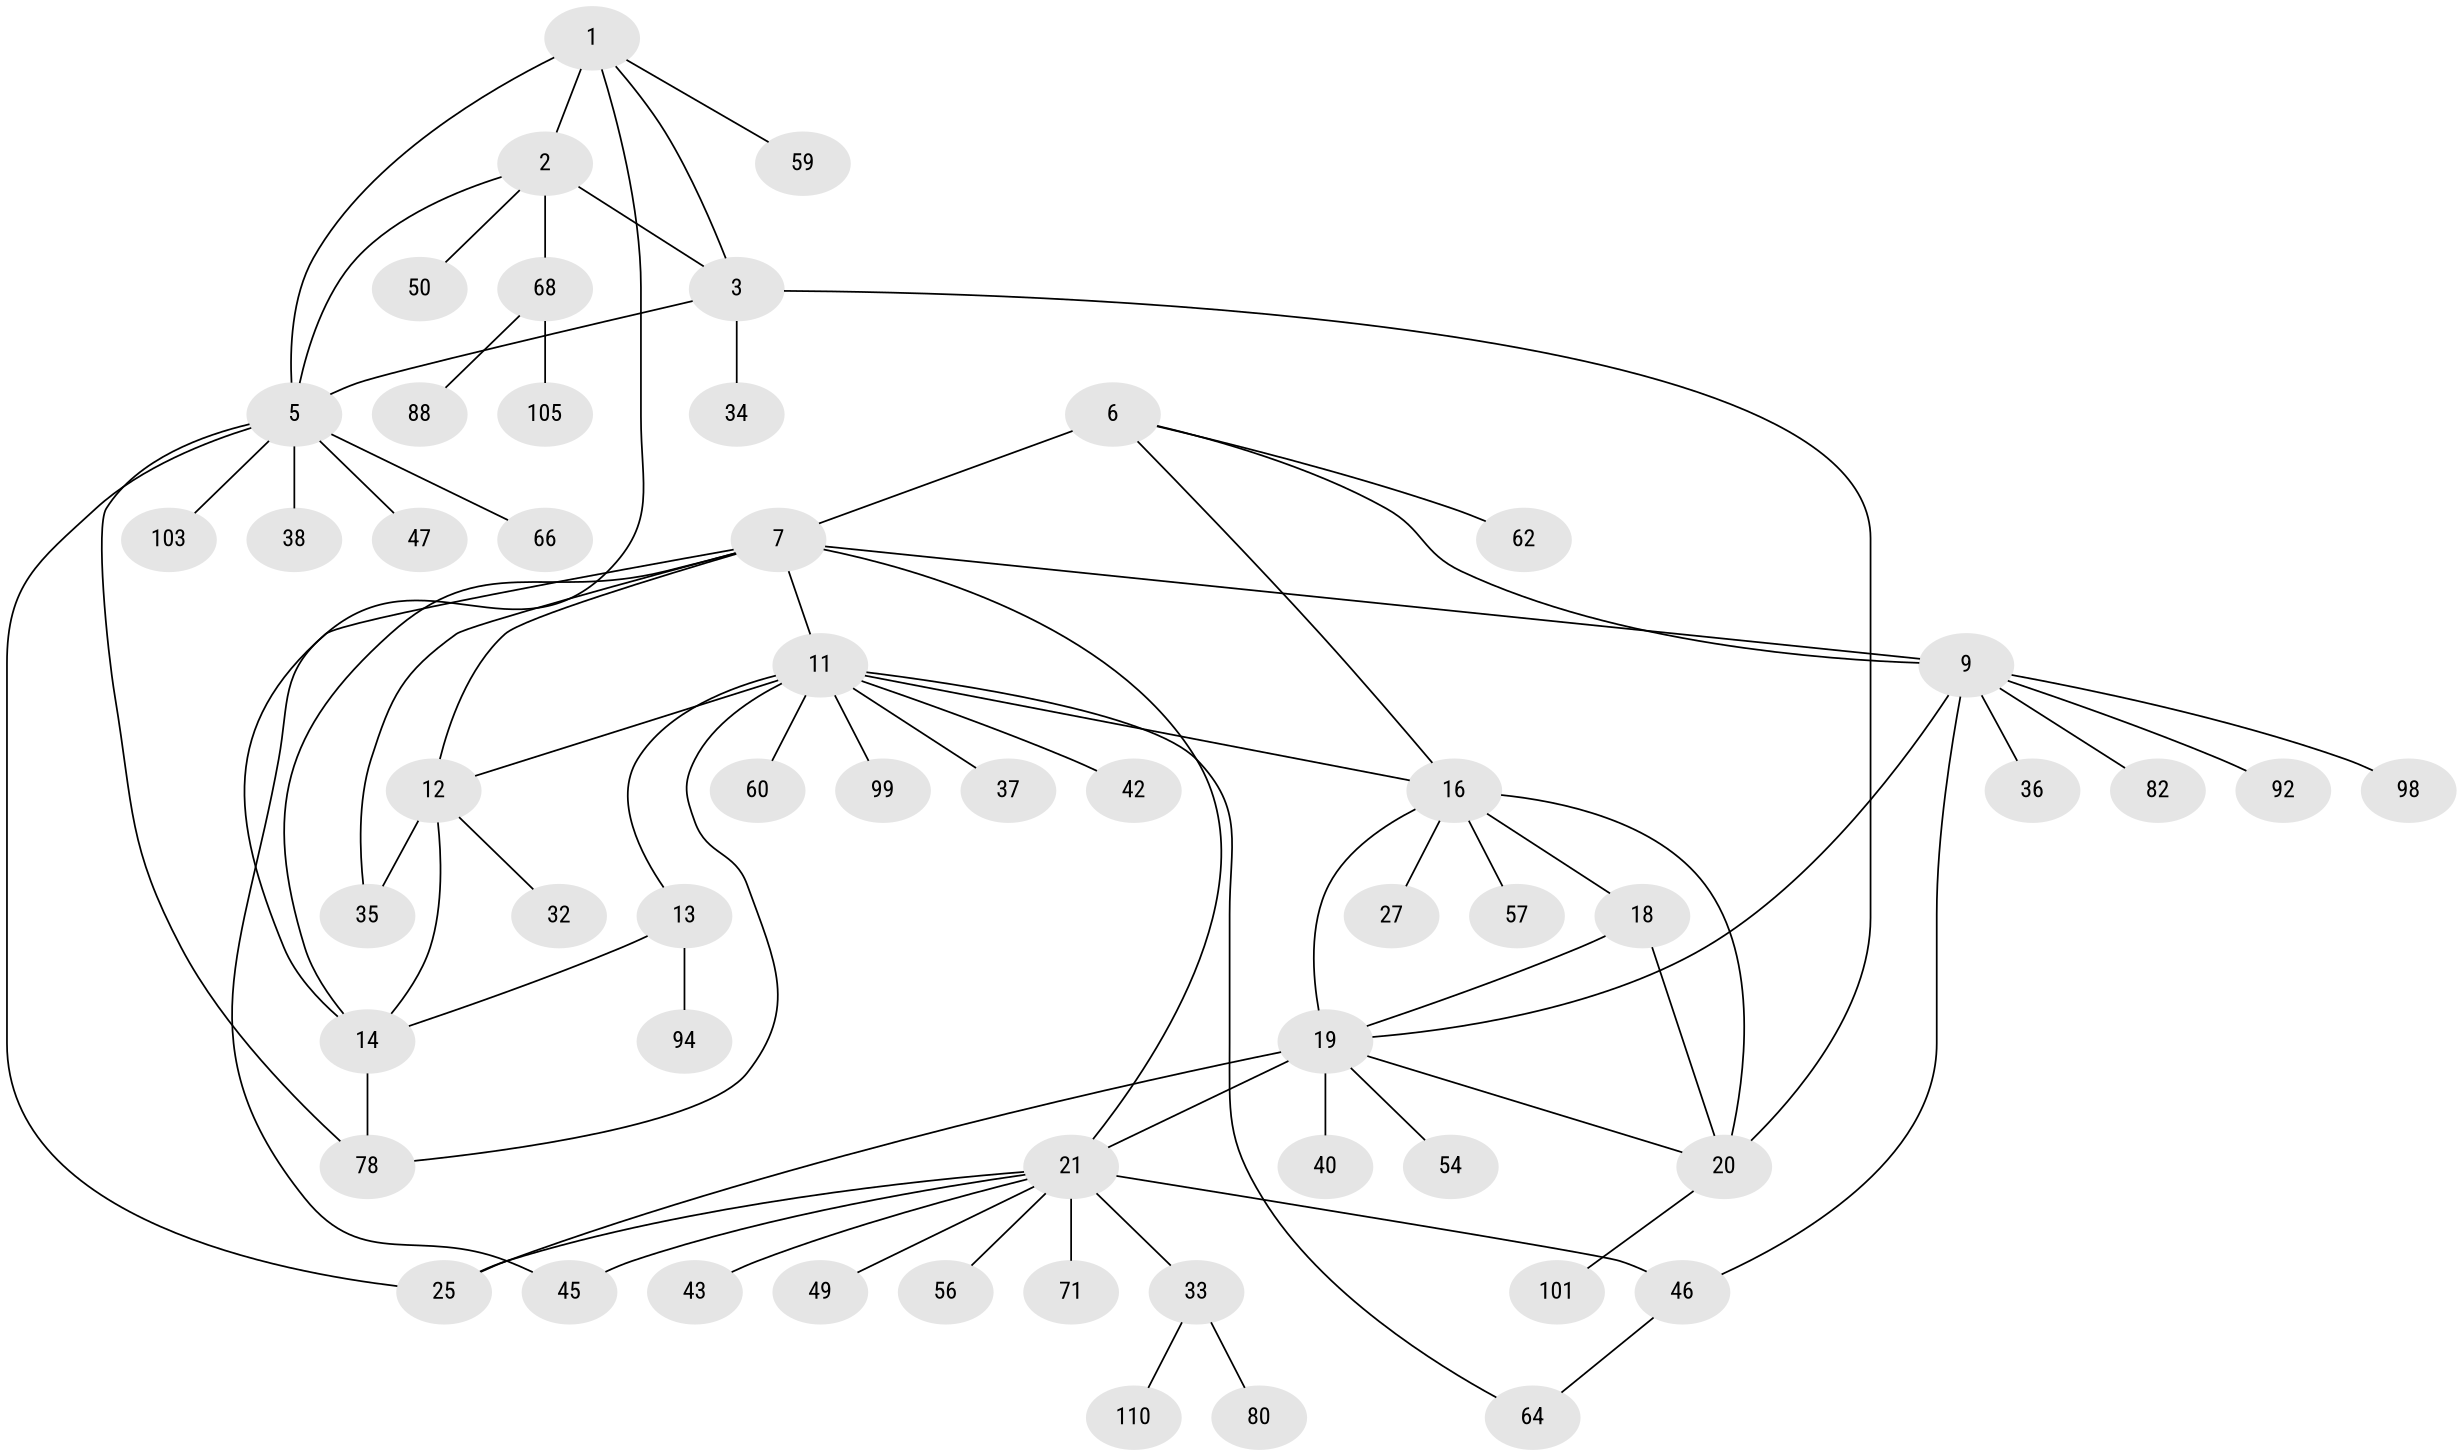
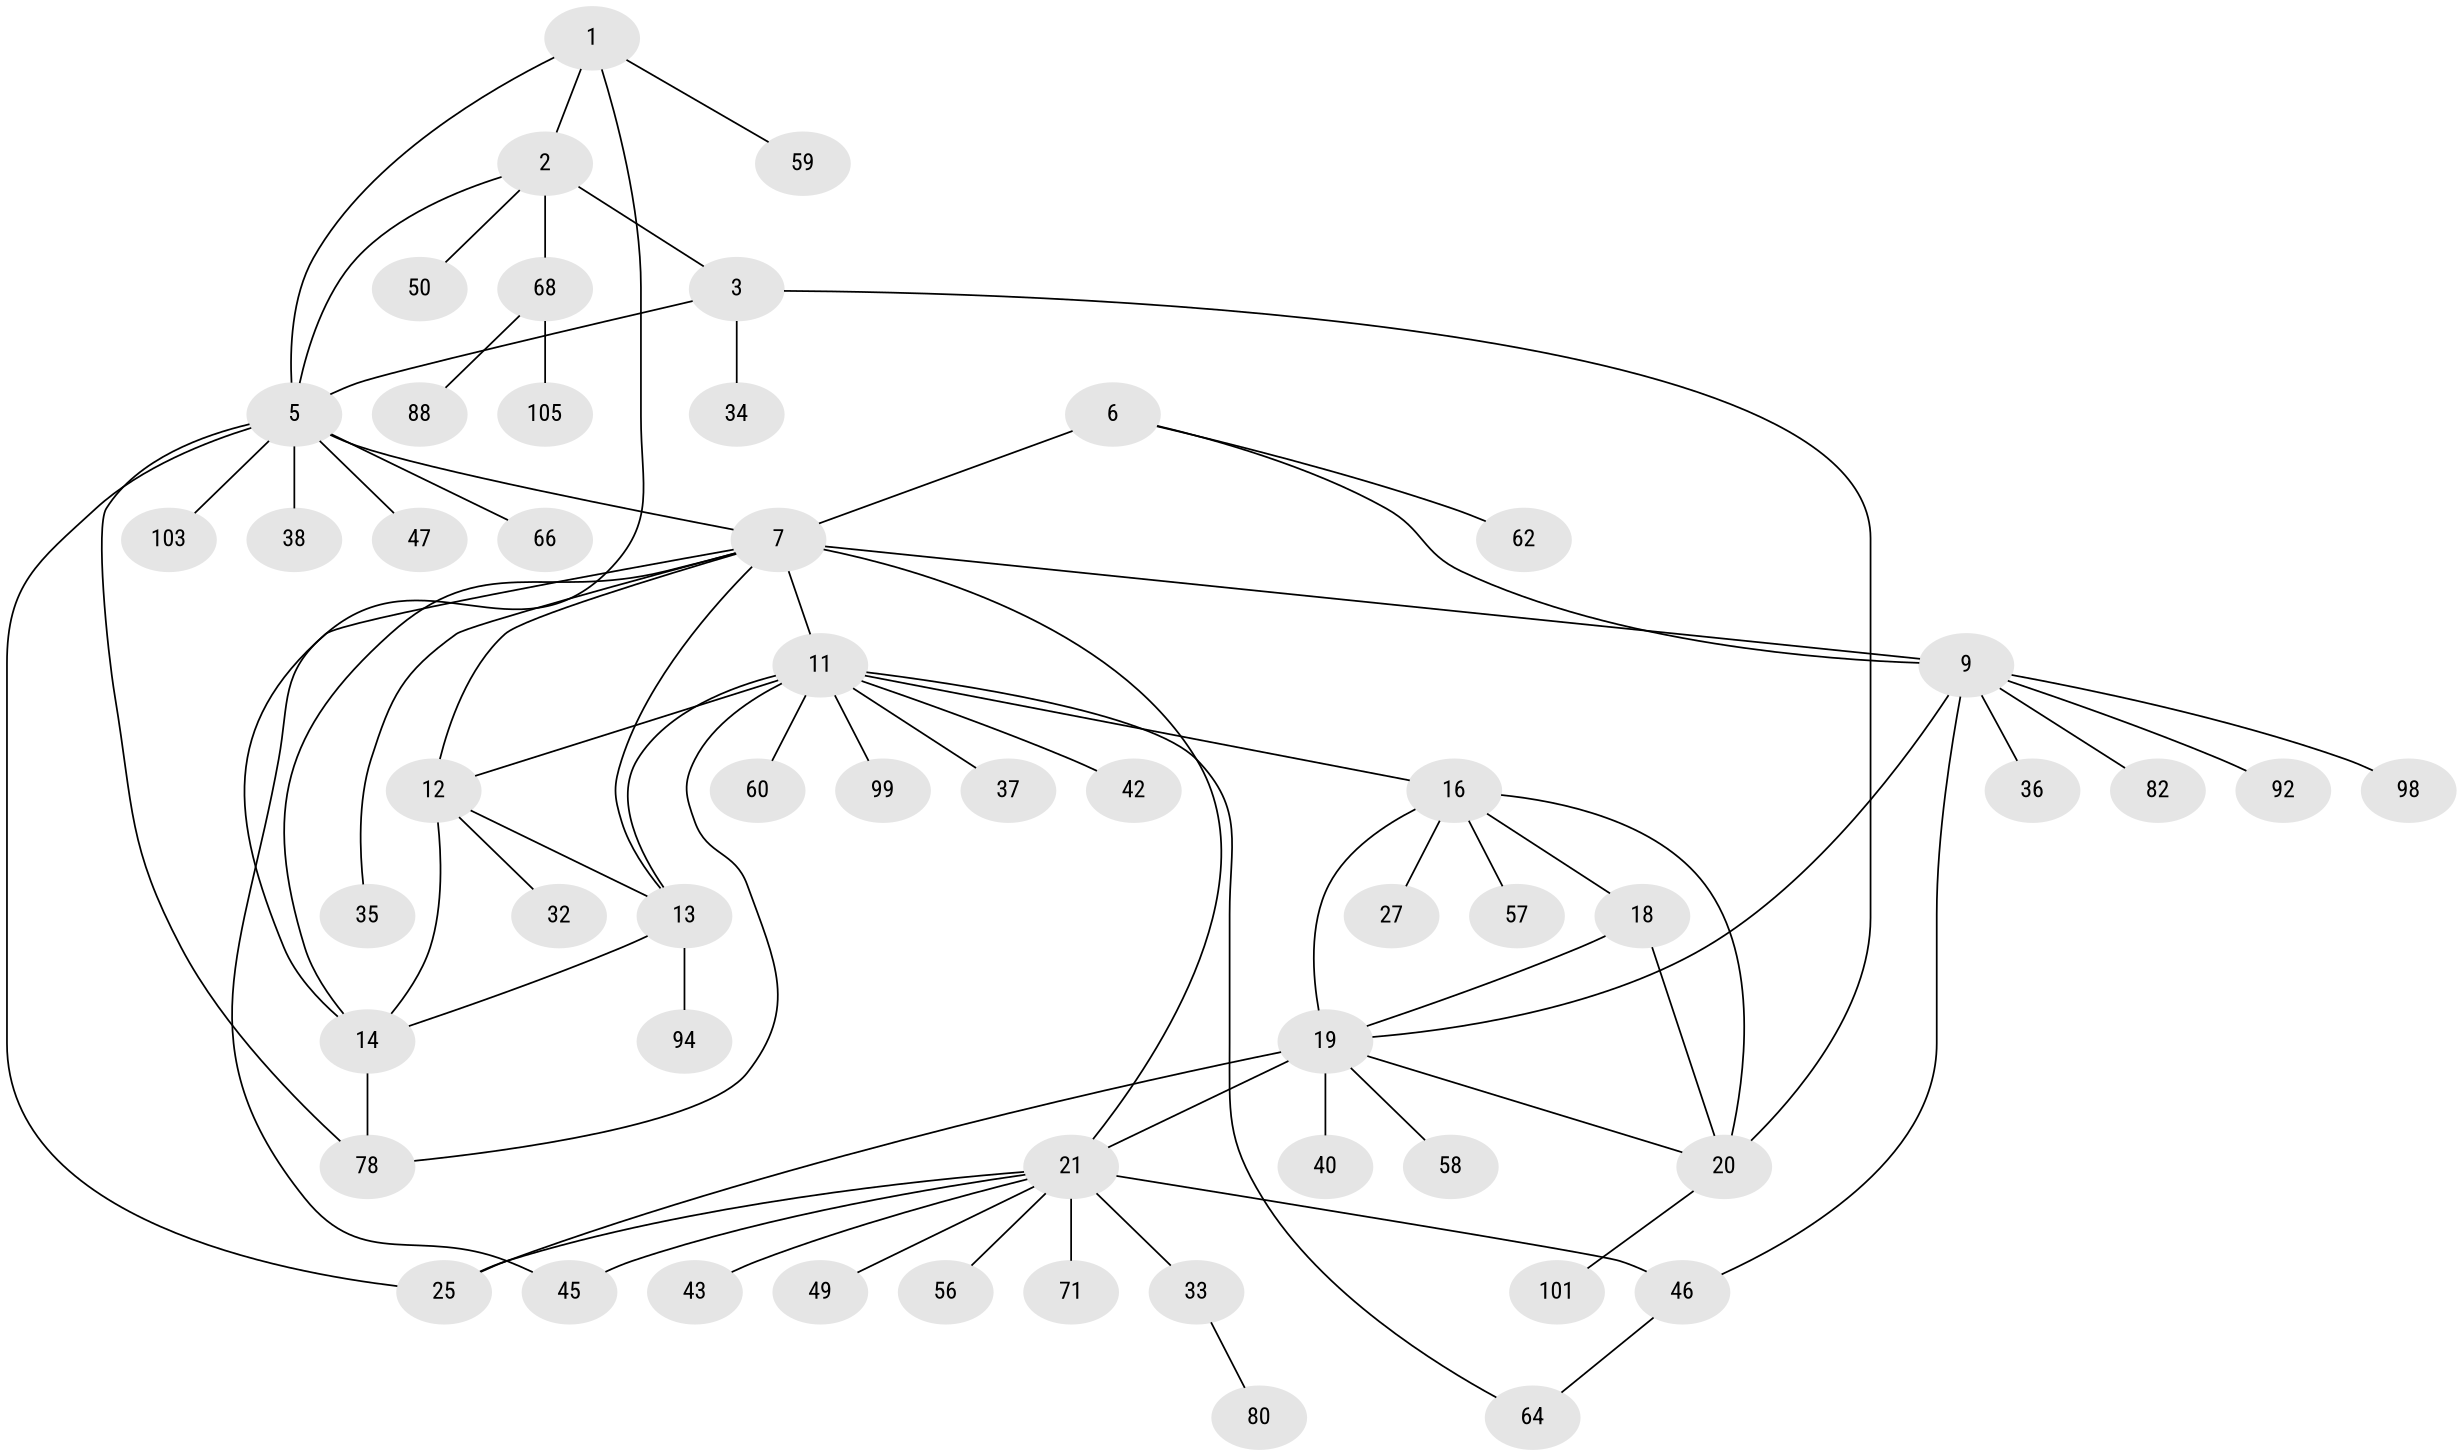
(679, 157) -> none
none -> (530, 489)
(1296, 607) -> none
none -> (644, 708)
(401, 853) -> (559, 853)
(1451, 1167) -> (1451, 1167)
(1134, 1418) -> none
